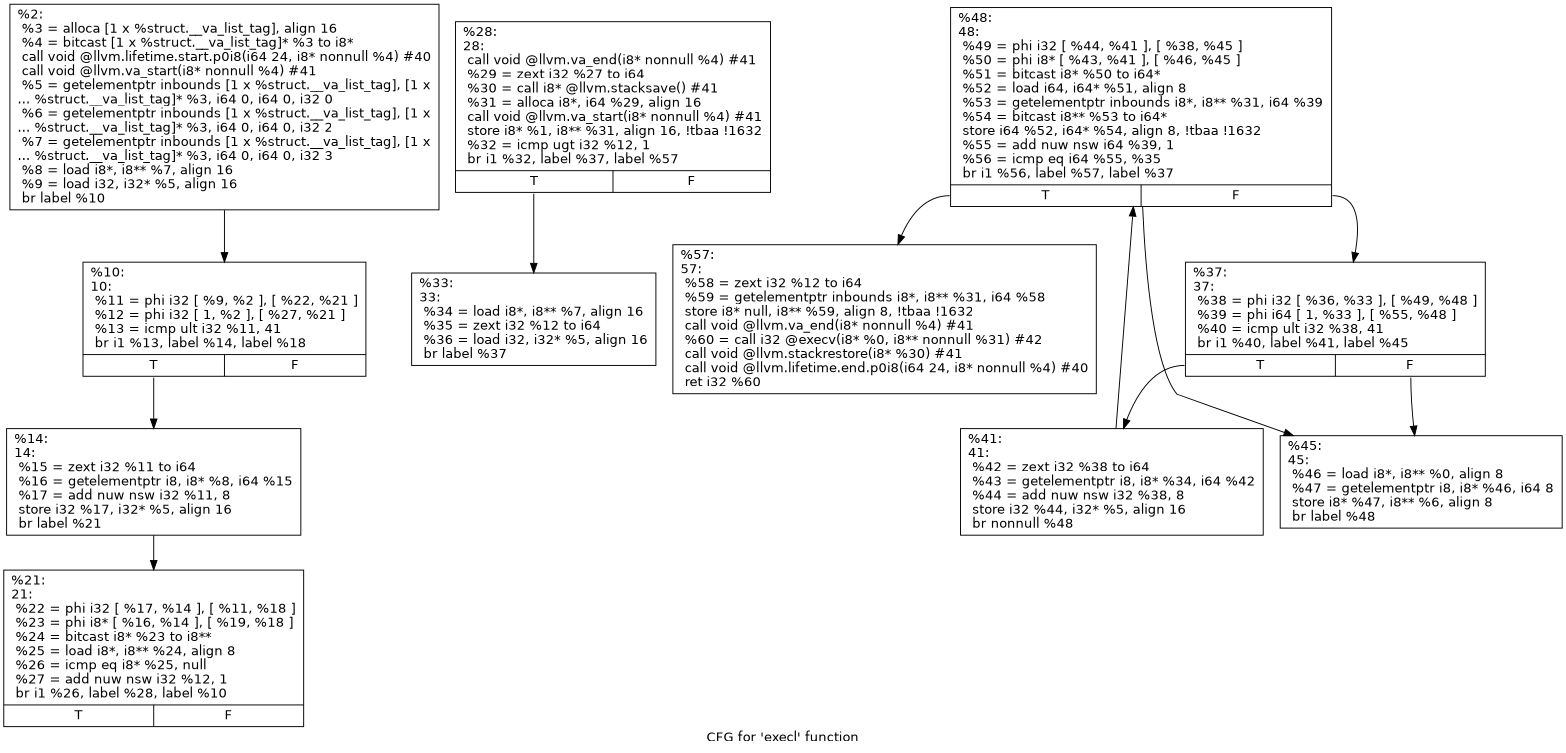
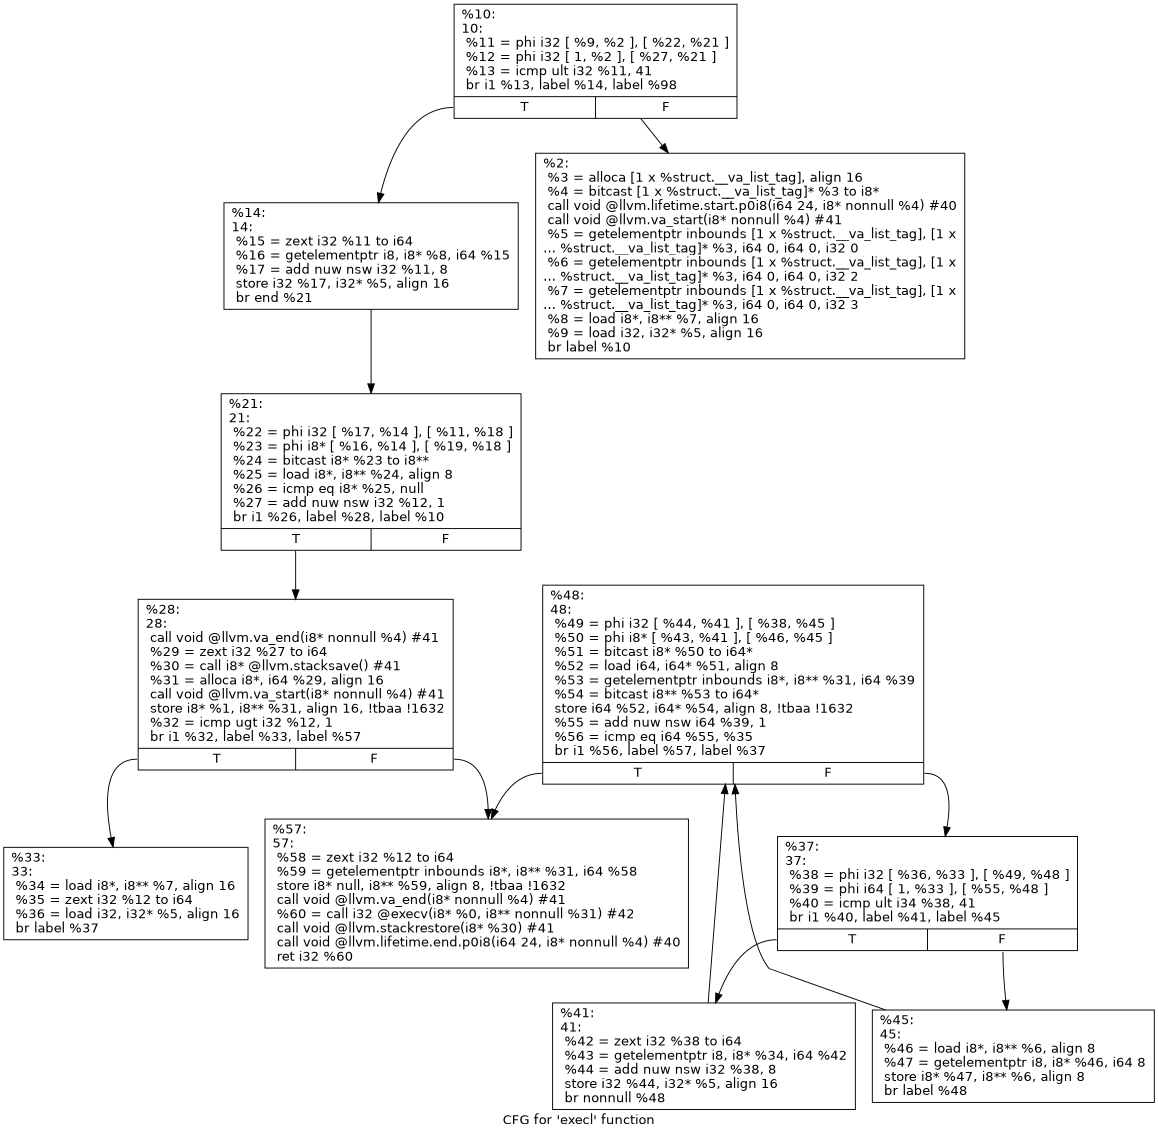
(571, 159) -> (254, 737)
(224, 231) -> (652, 132)
(1289, 329) -> (881, 903)
(199, 343) -> (570, 85)
(1161, 359) -> (759, 951)
(1396, 474) -> (988, 1049)
(58, 524) -> (273, 298)
none -> (296, 570)
none -> (481, 776)
